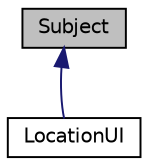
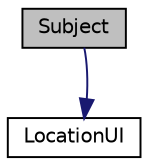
(61, 93) -> (87, 73)
